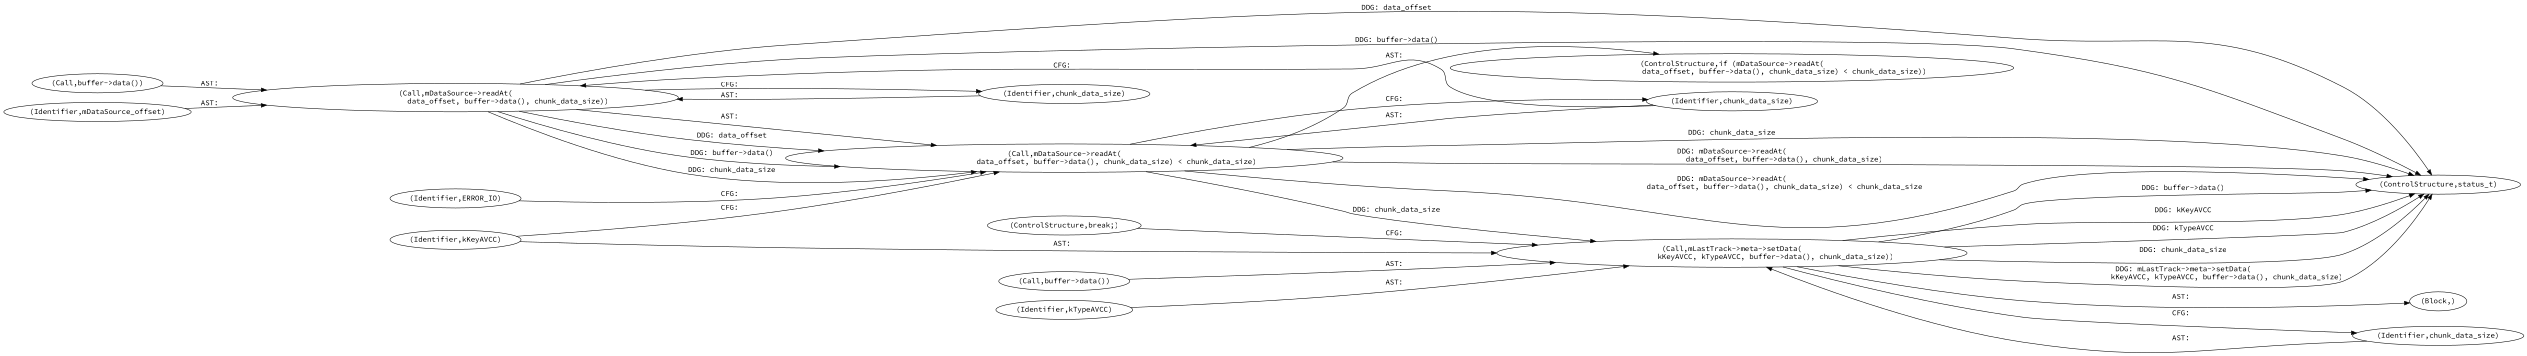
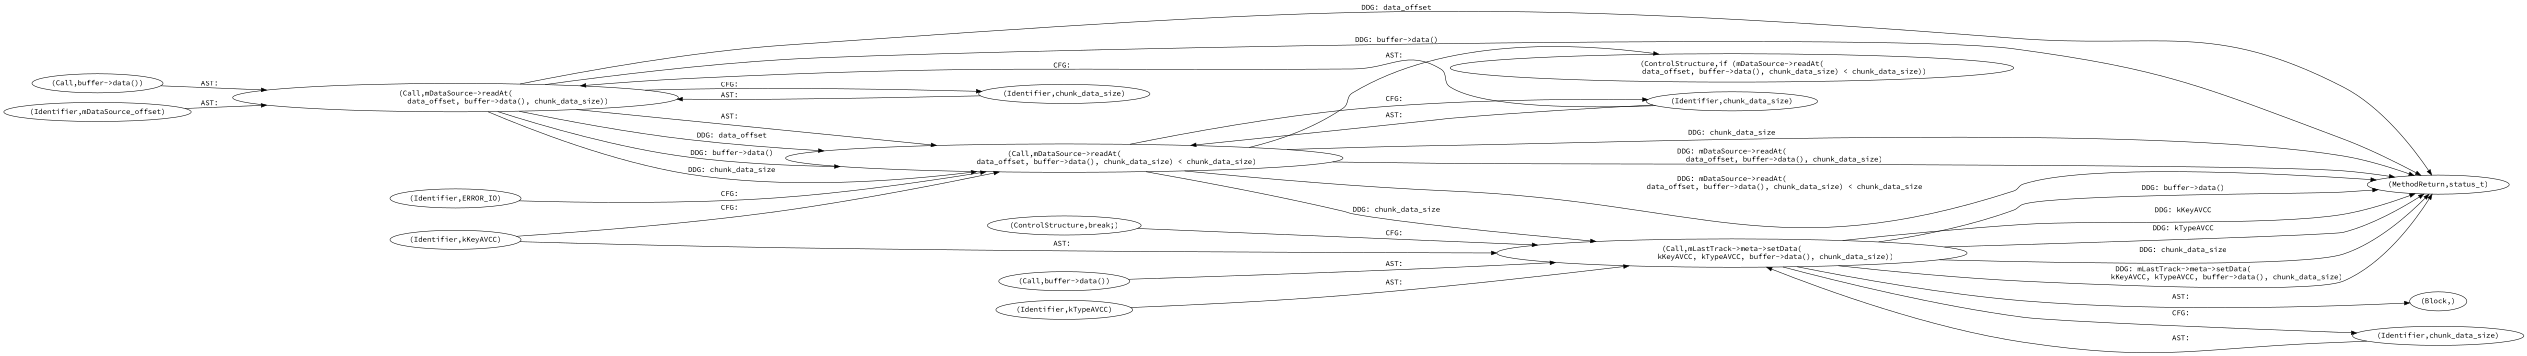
(2438, 185) -> (2438, 185)
